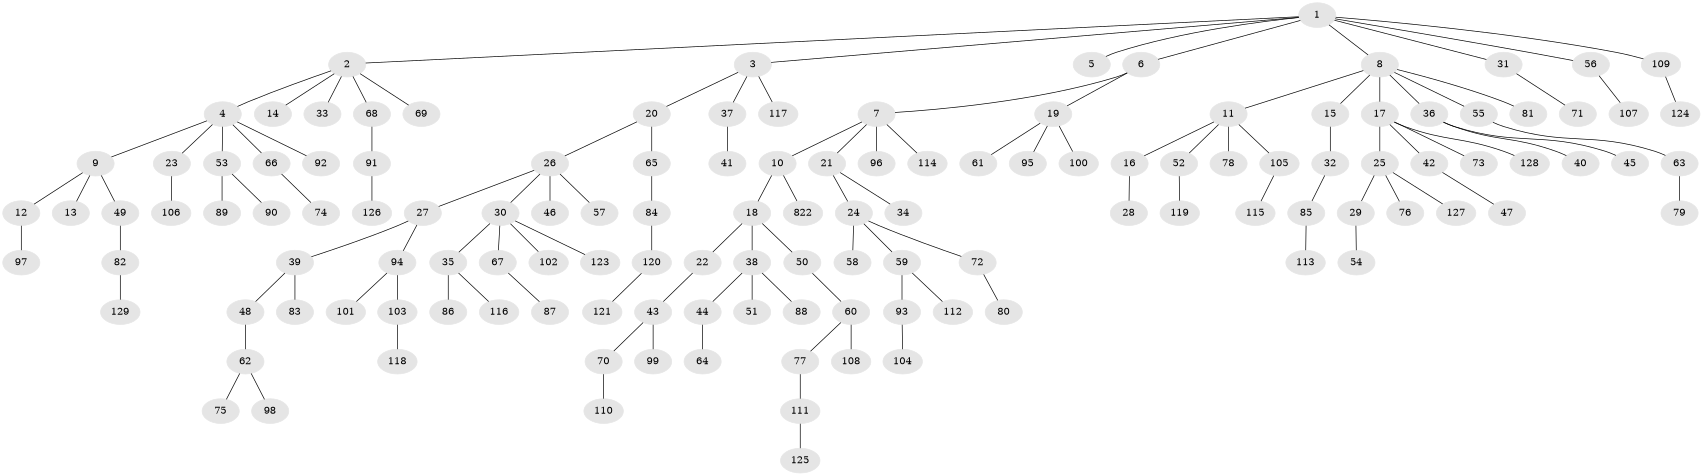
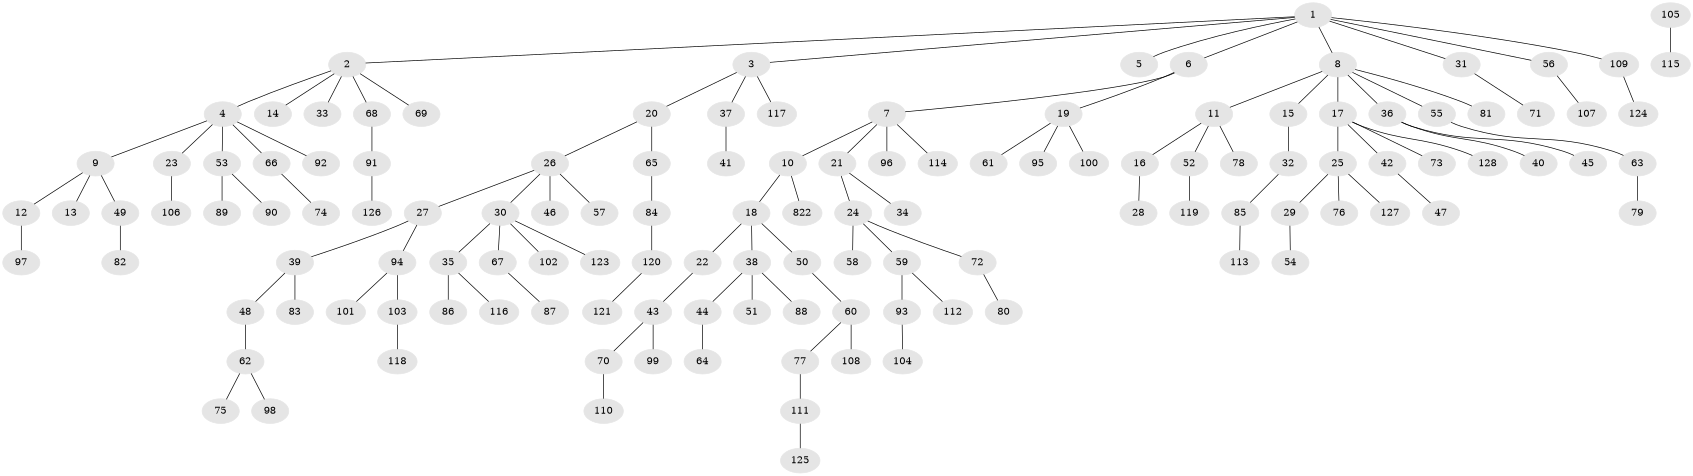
(1254, 139) -> none
(120, 312) -> none
